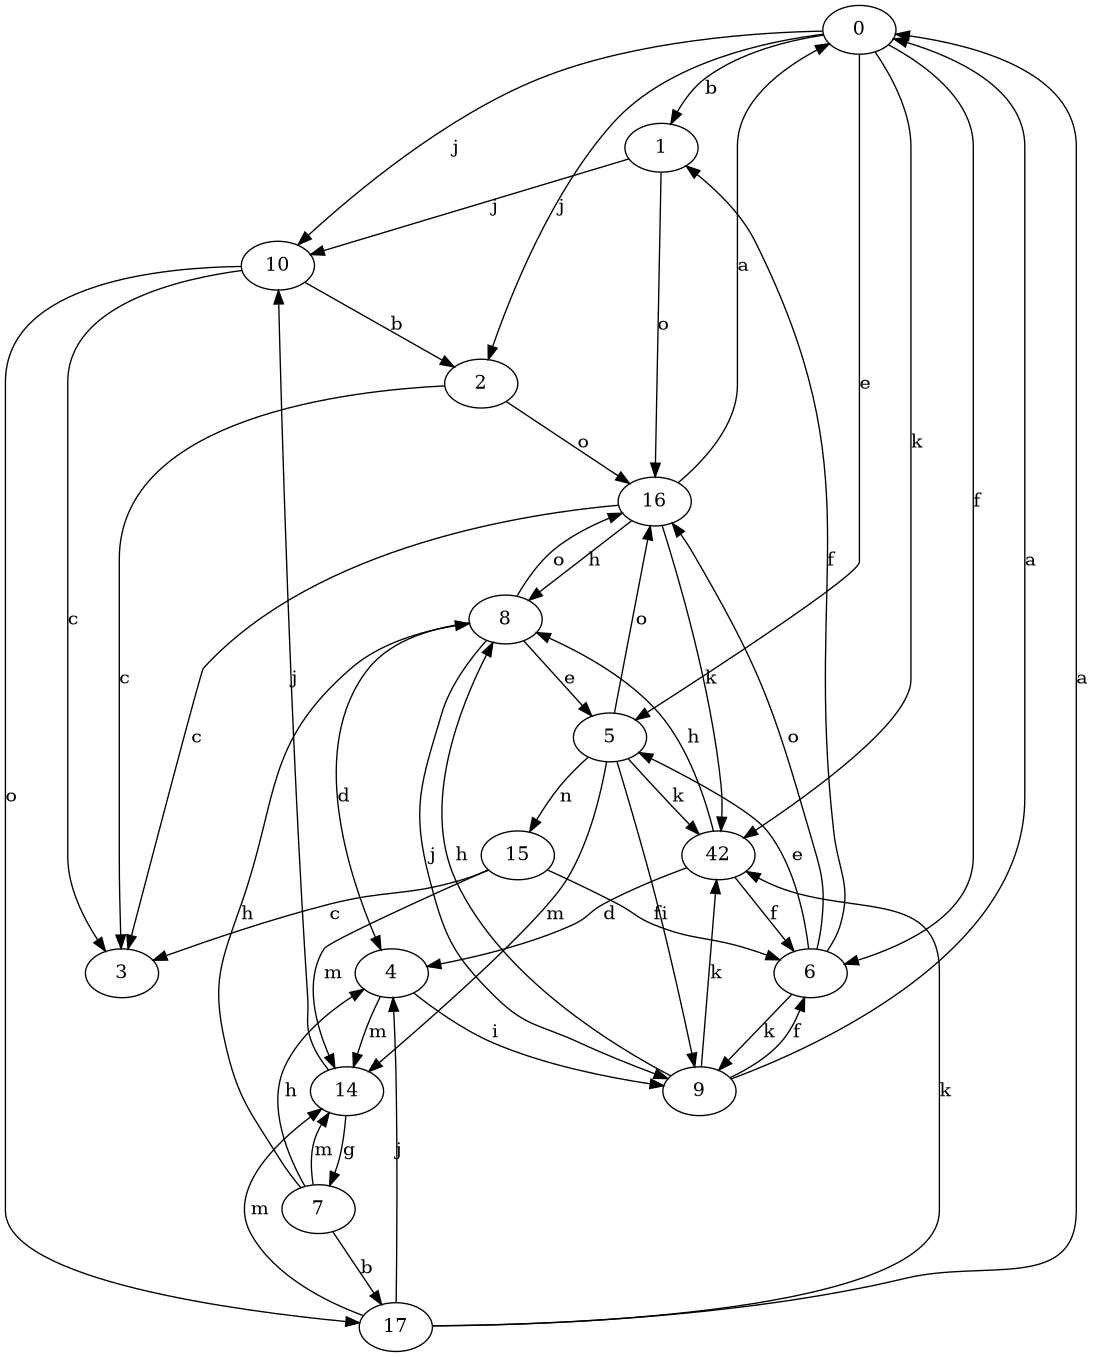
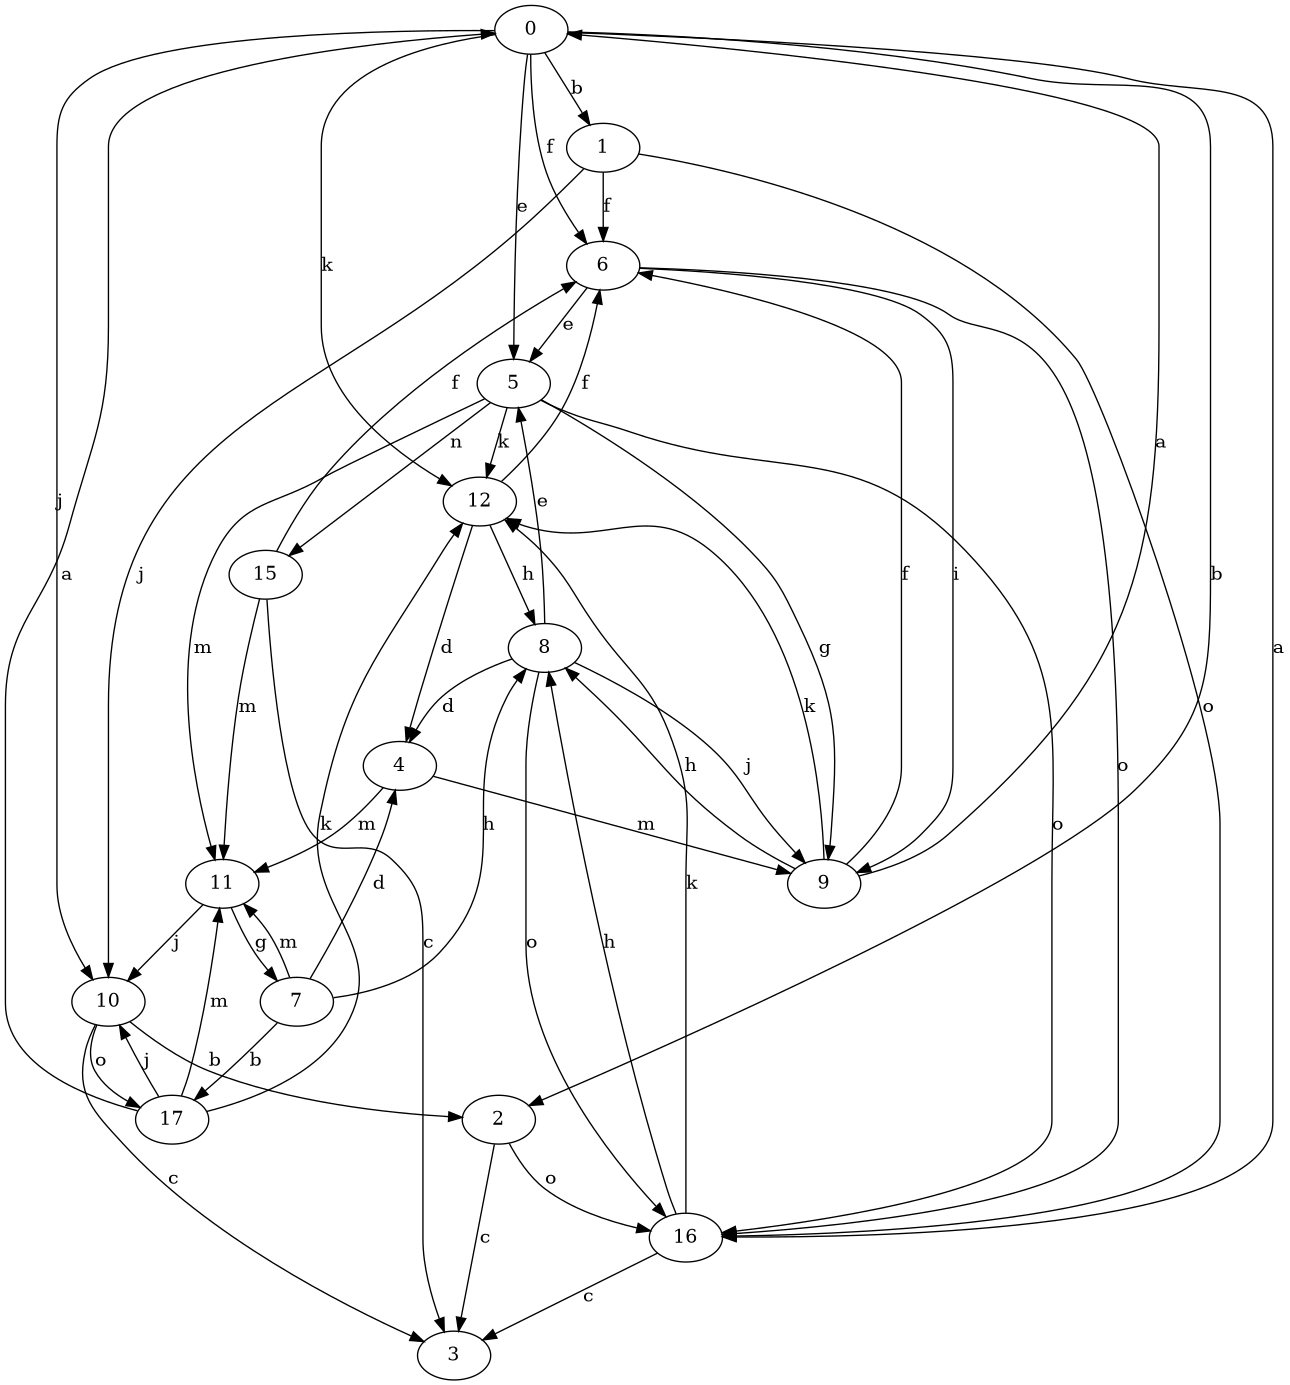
(562, 207) -> (1217, 575)
(737, 259) -> (1273, 550)
(827, 549) -> (603, 200)
(718, 855) -> (480, 502)
(665, 914) -> (826, 648)
(495, 1032) -> (647, 825)
(769, 1032) -> (956, 575)
(291, 1091) -> (380, 884)
(347, 1091) -> (222, 884)
(397, 1157) -> (142, 1068)
